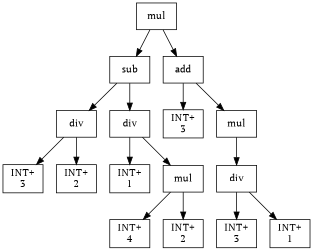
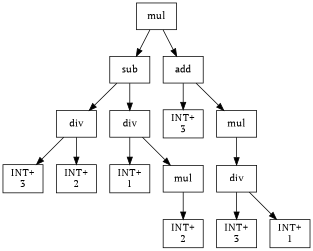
(130, 234) -> none
